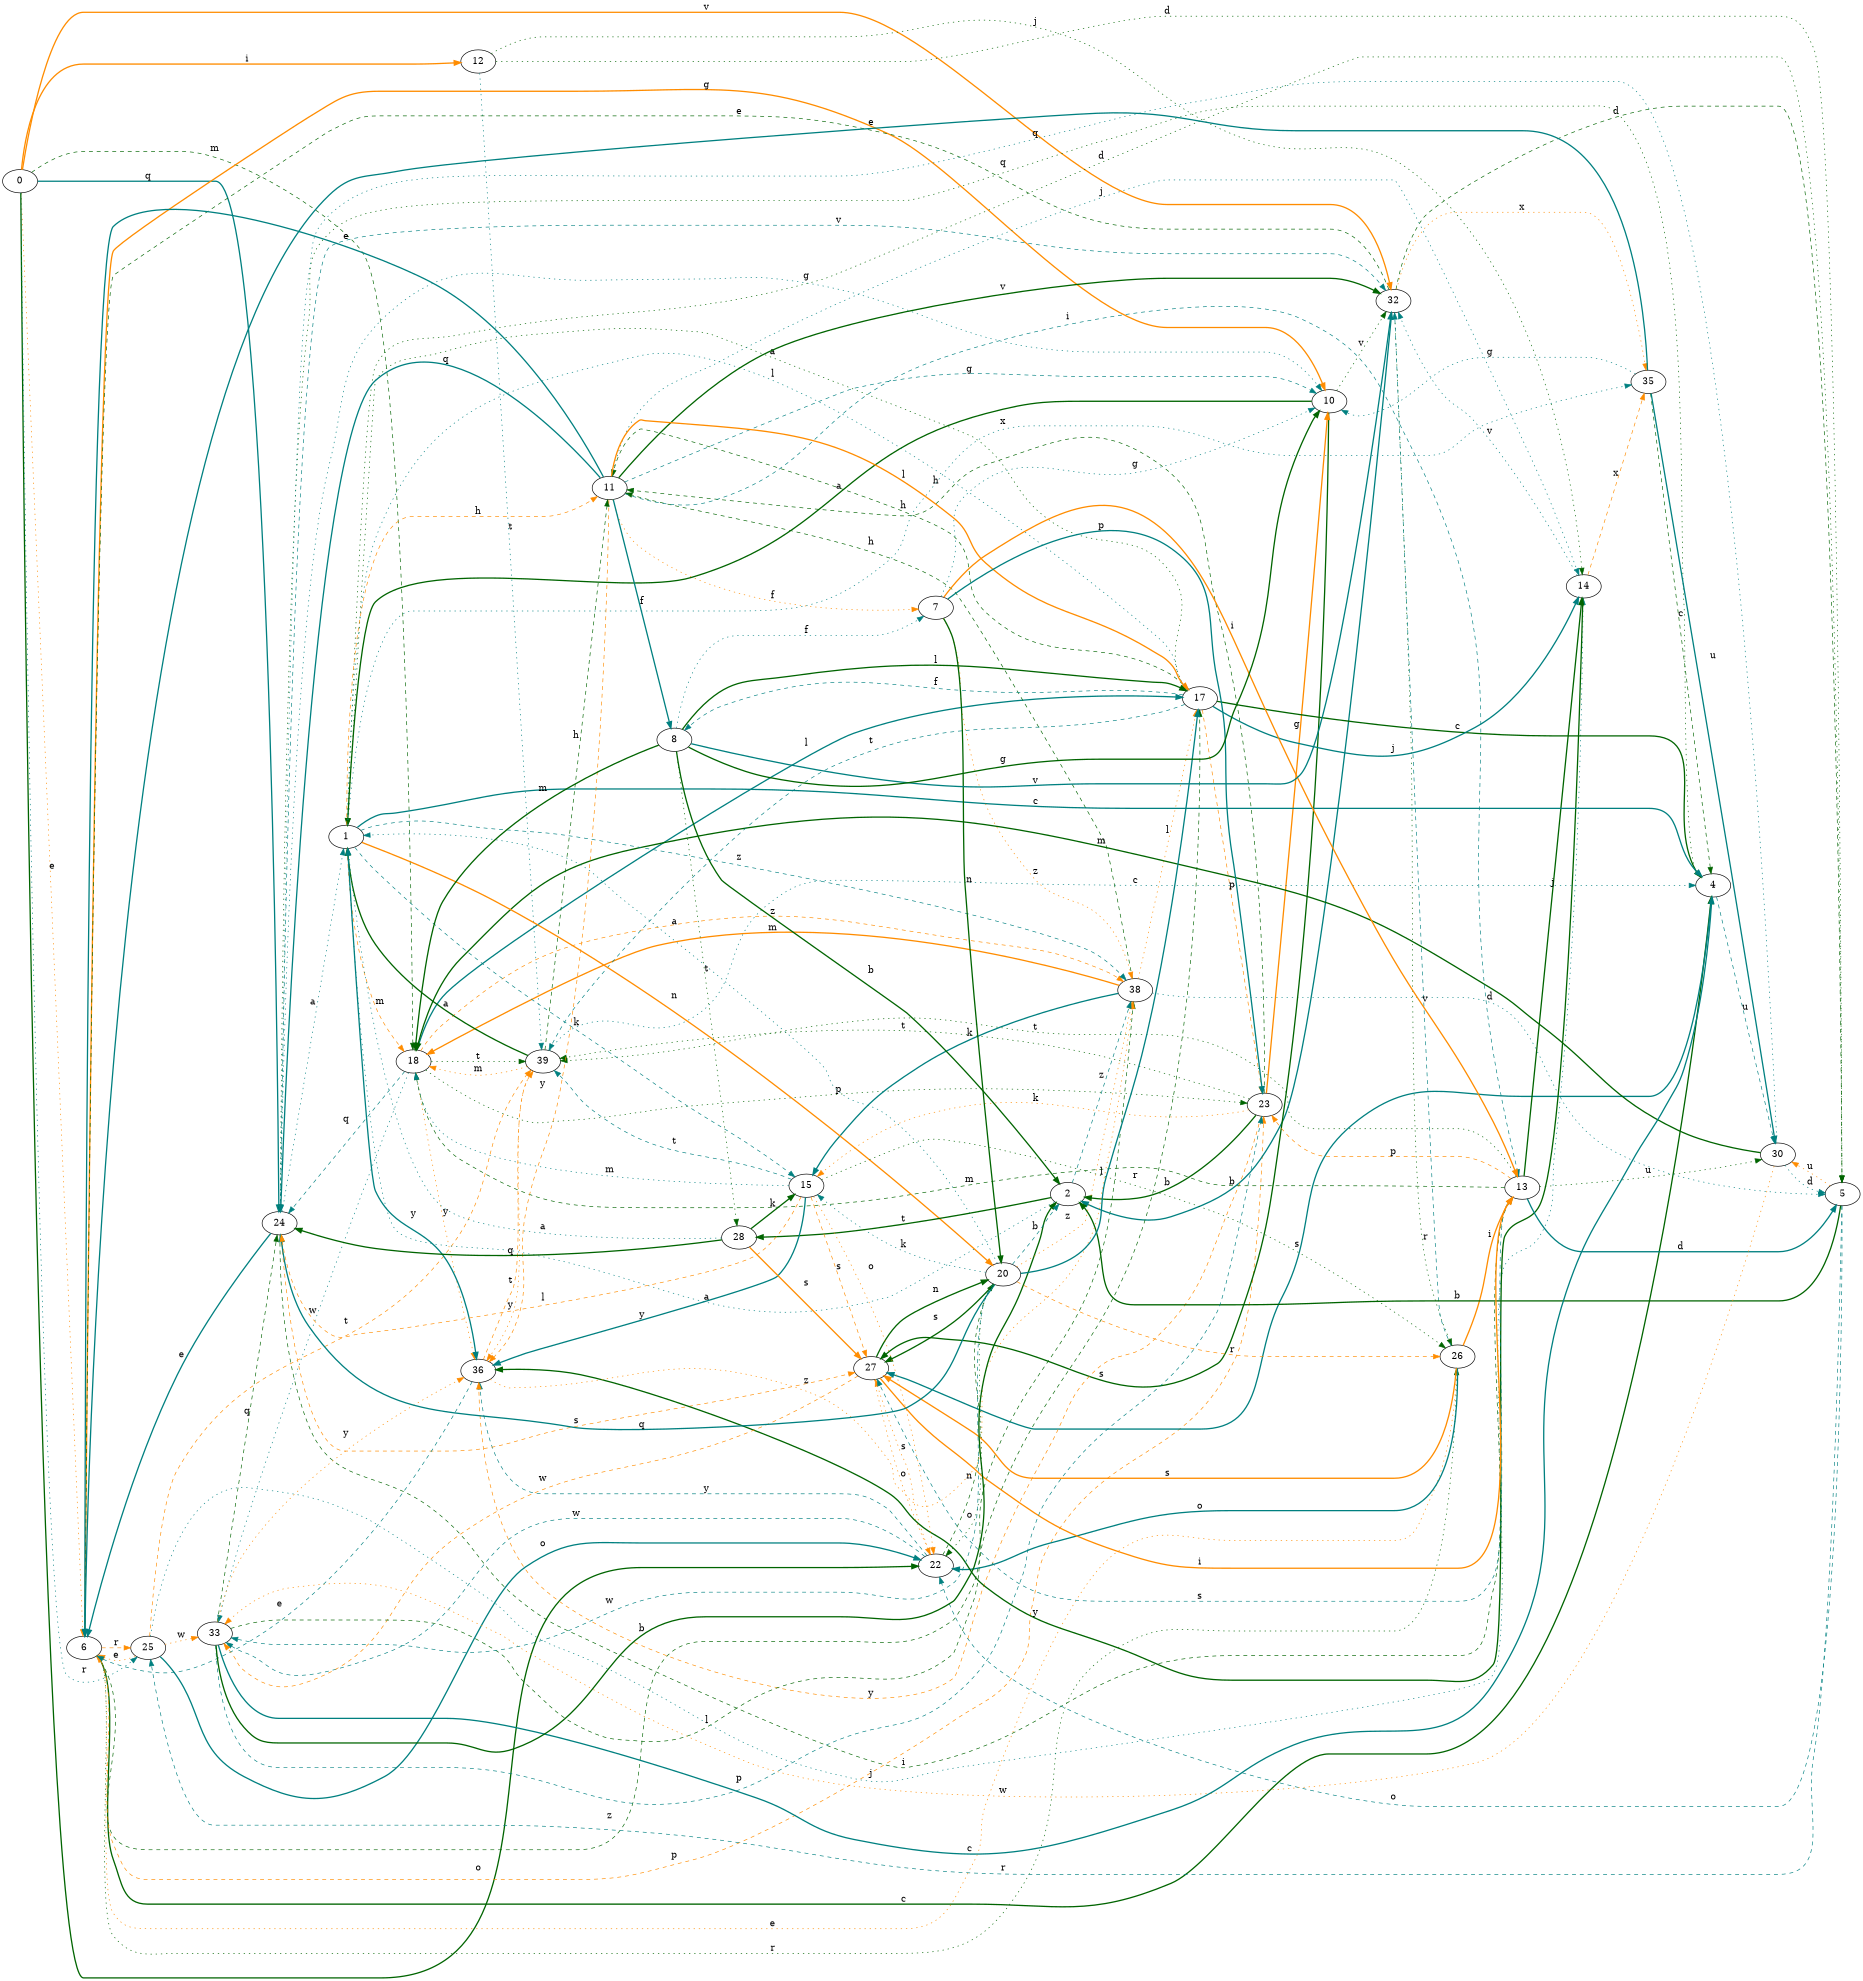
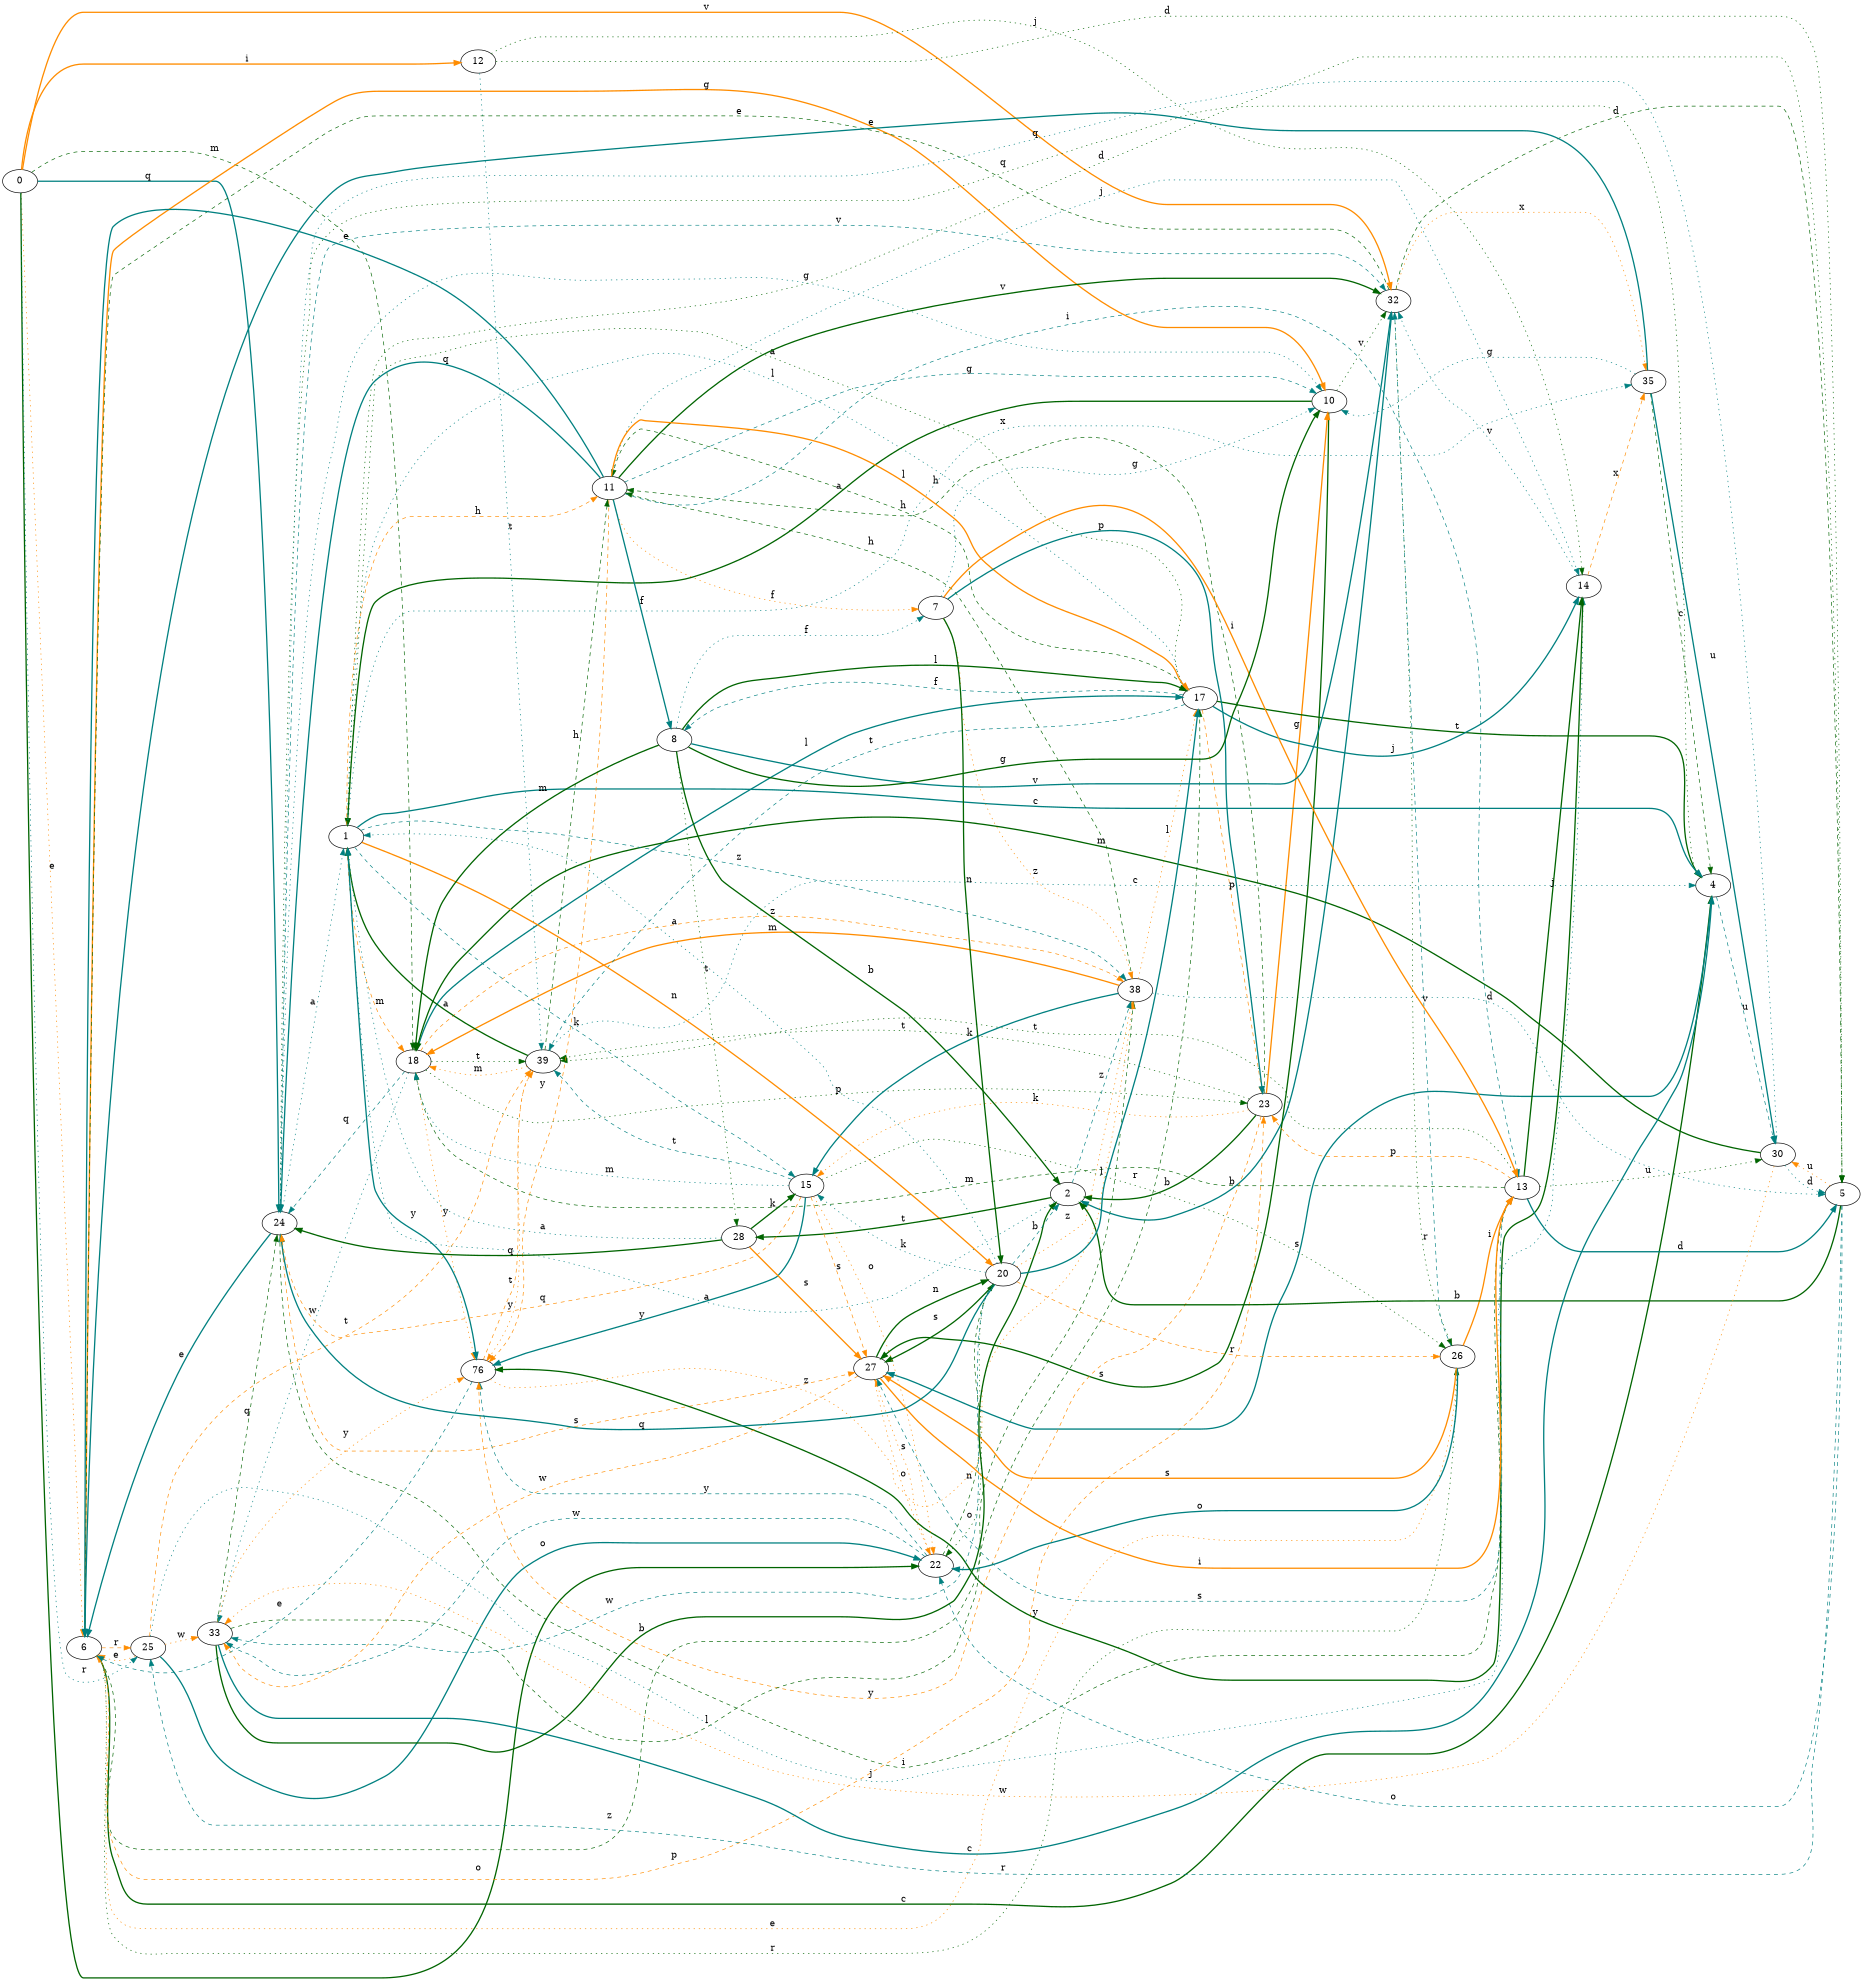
(1458, 727) -> (1458, 727)
(543, 1298) -> (543, 1298)
(478, 1371) -> (478, 1371)
(871, 1730) -> none
